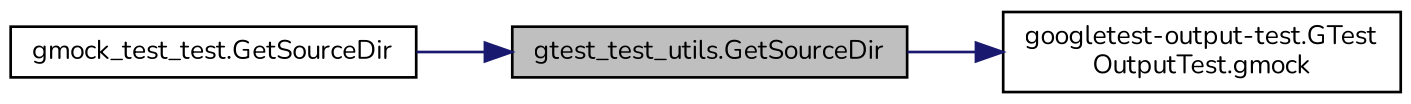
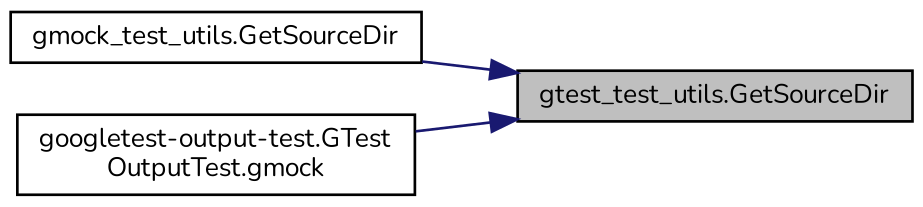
(213, 52) -> (216, 37)
(942, 52) -> (453, 127)
